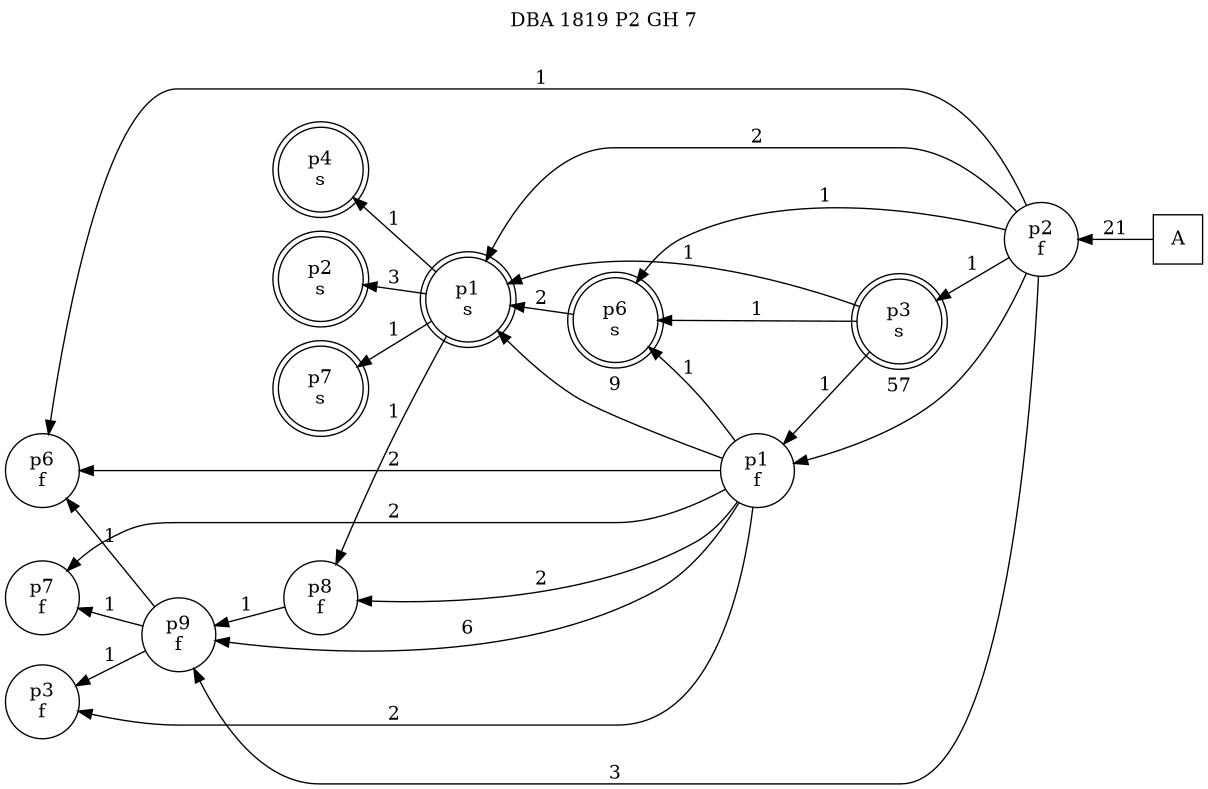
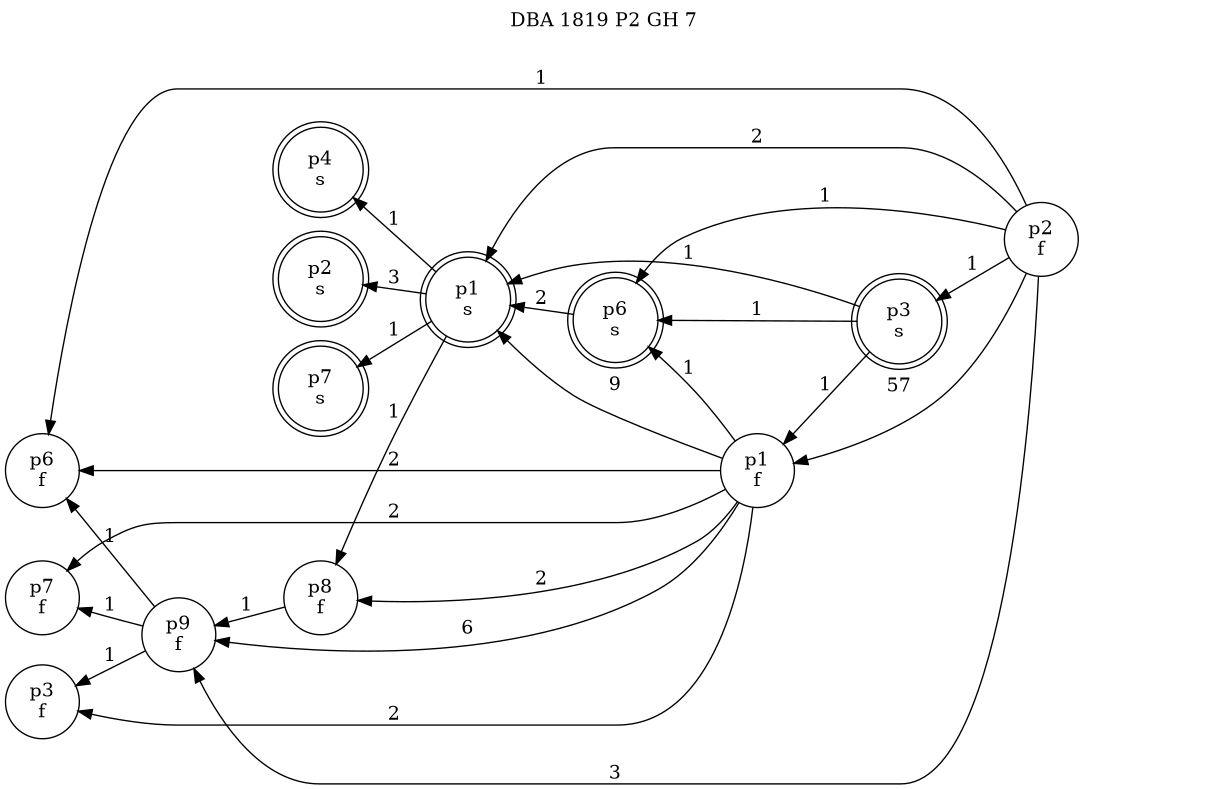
(1178, 239) -> none
